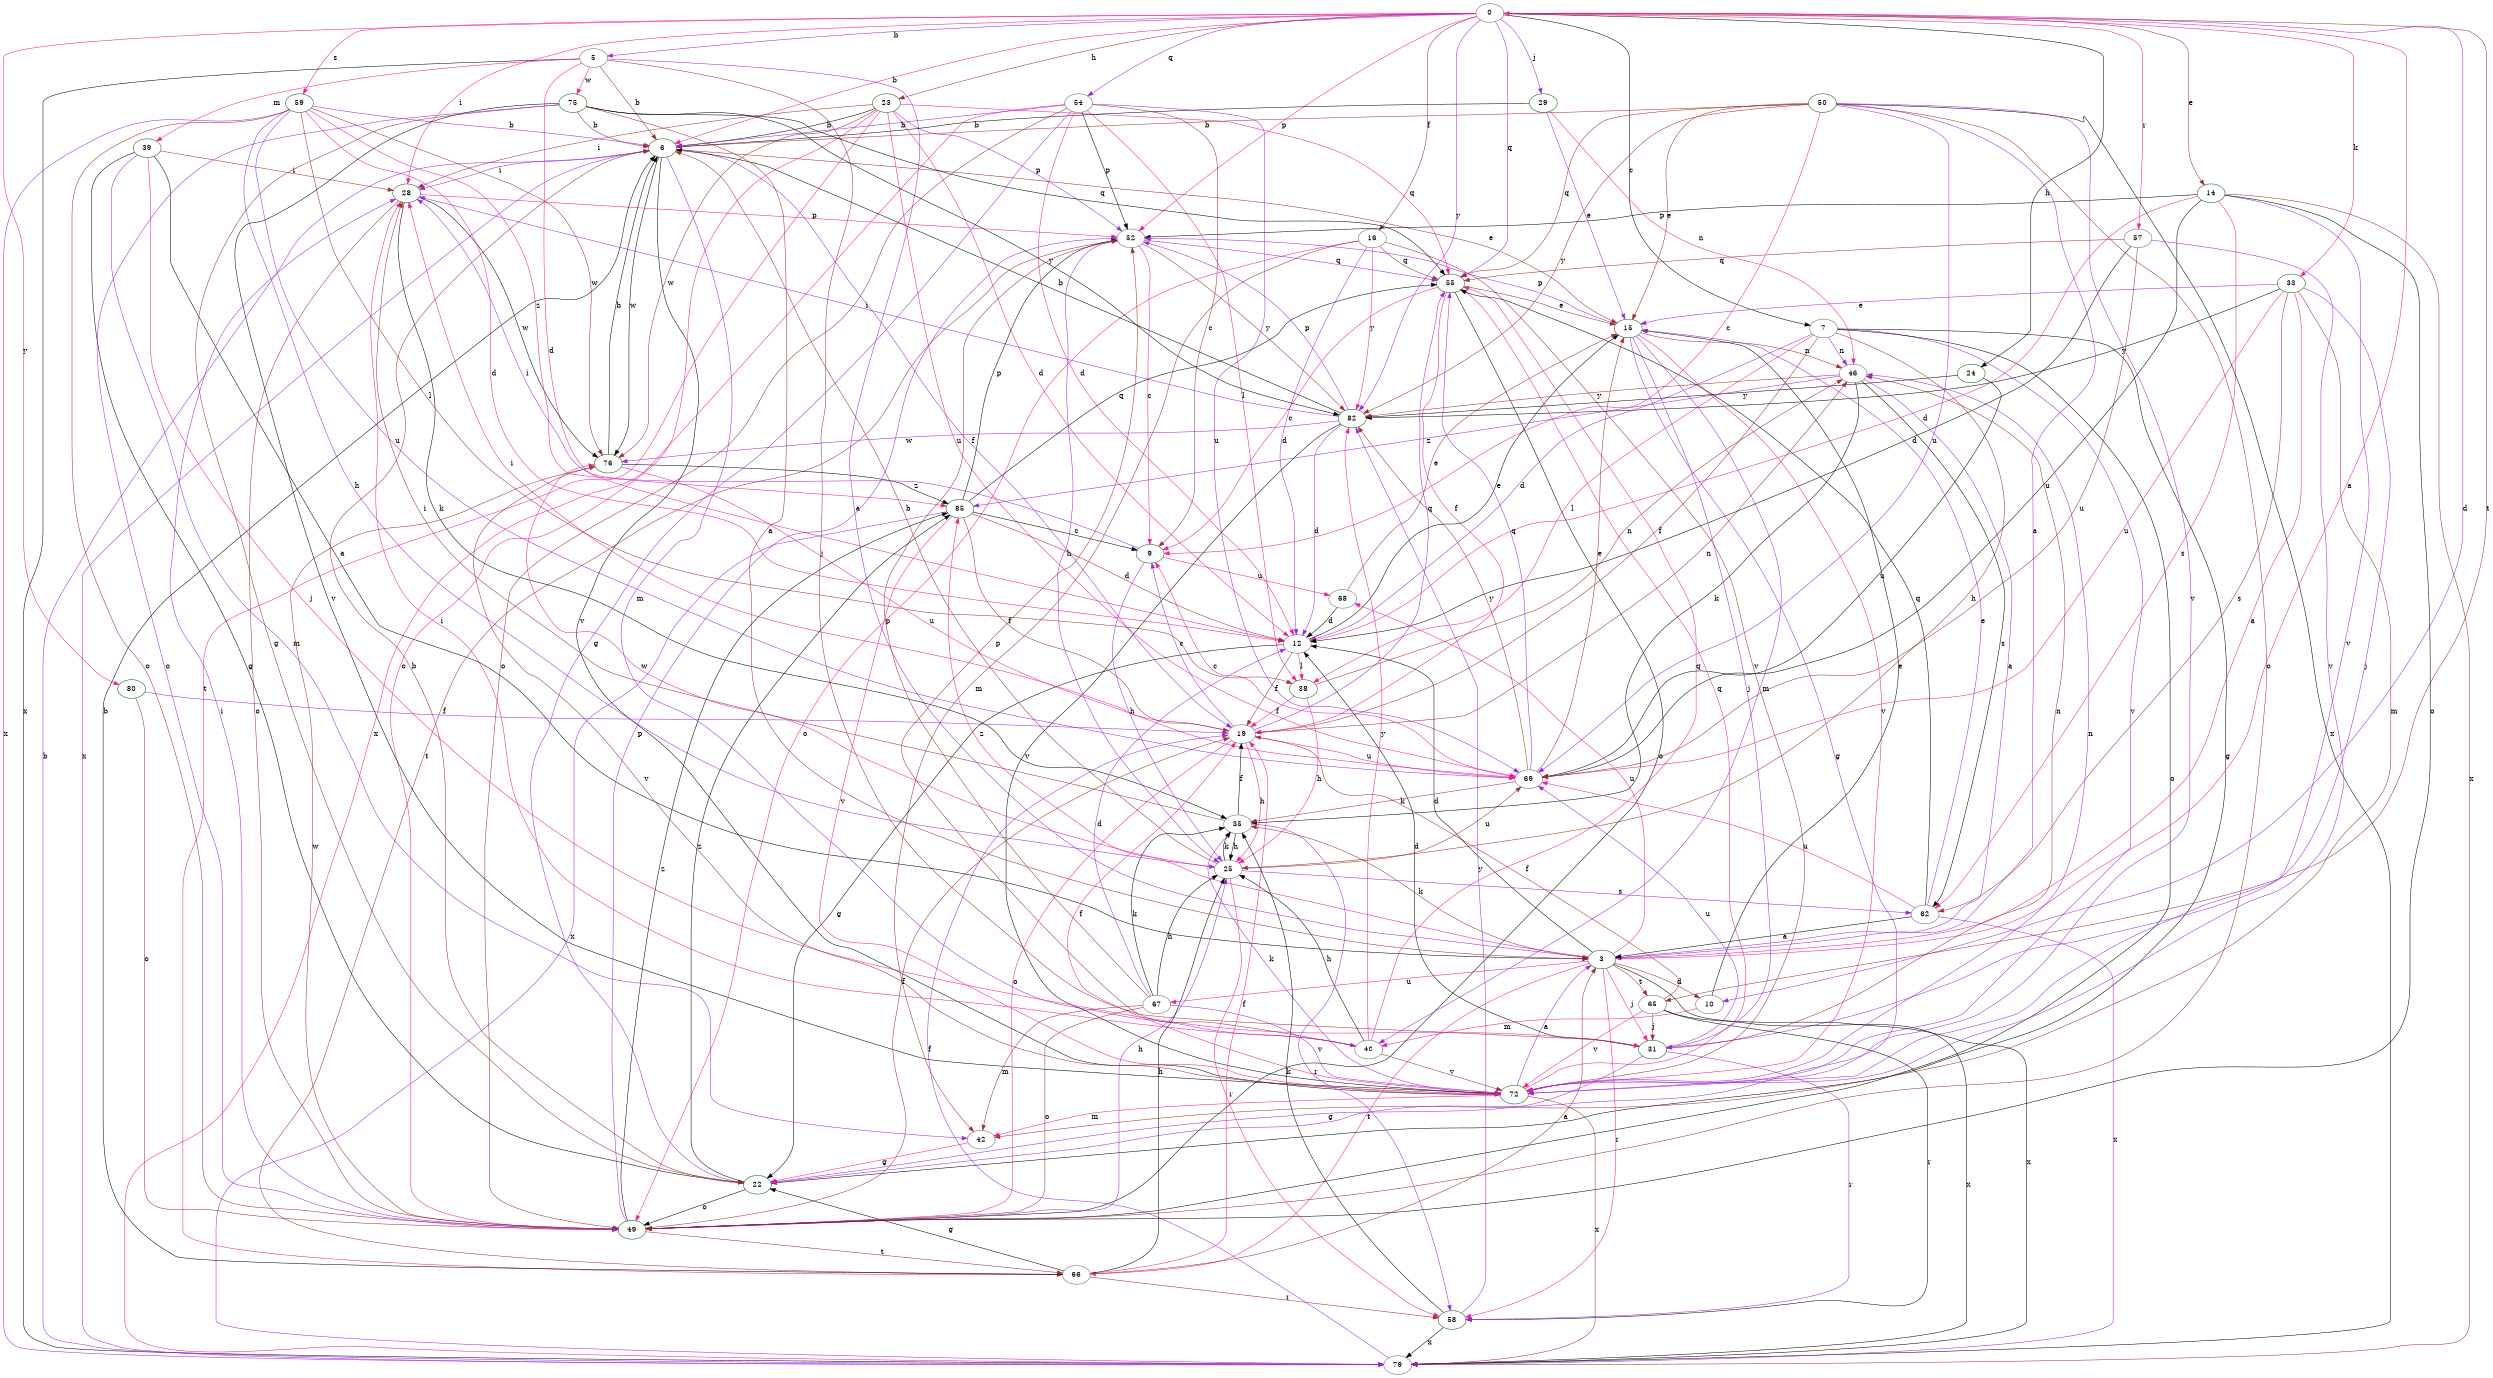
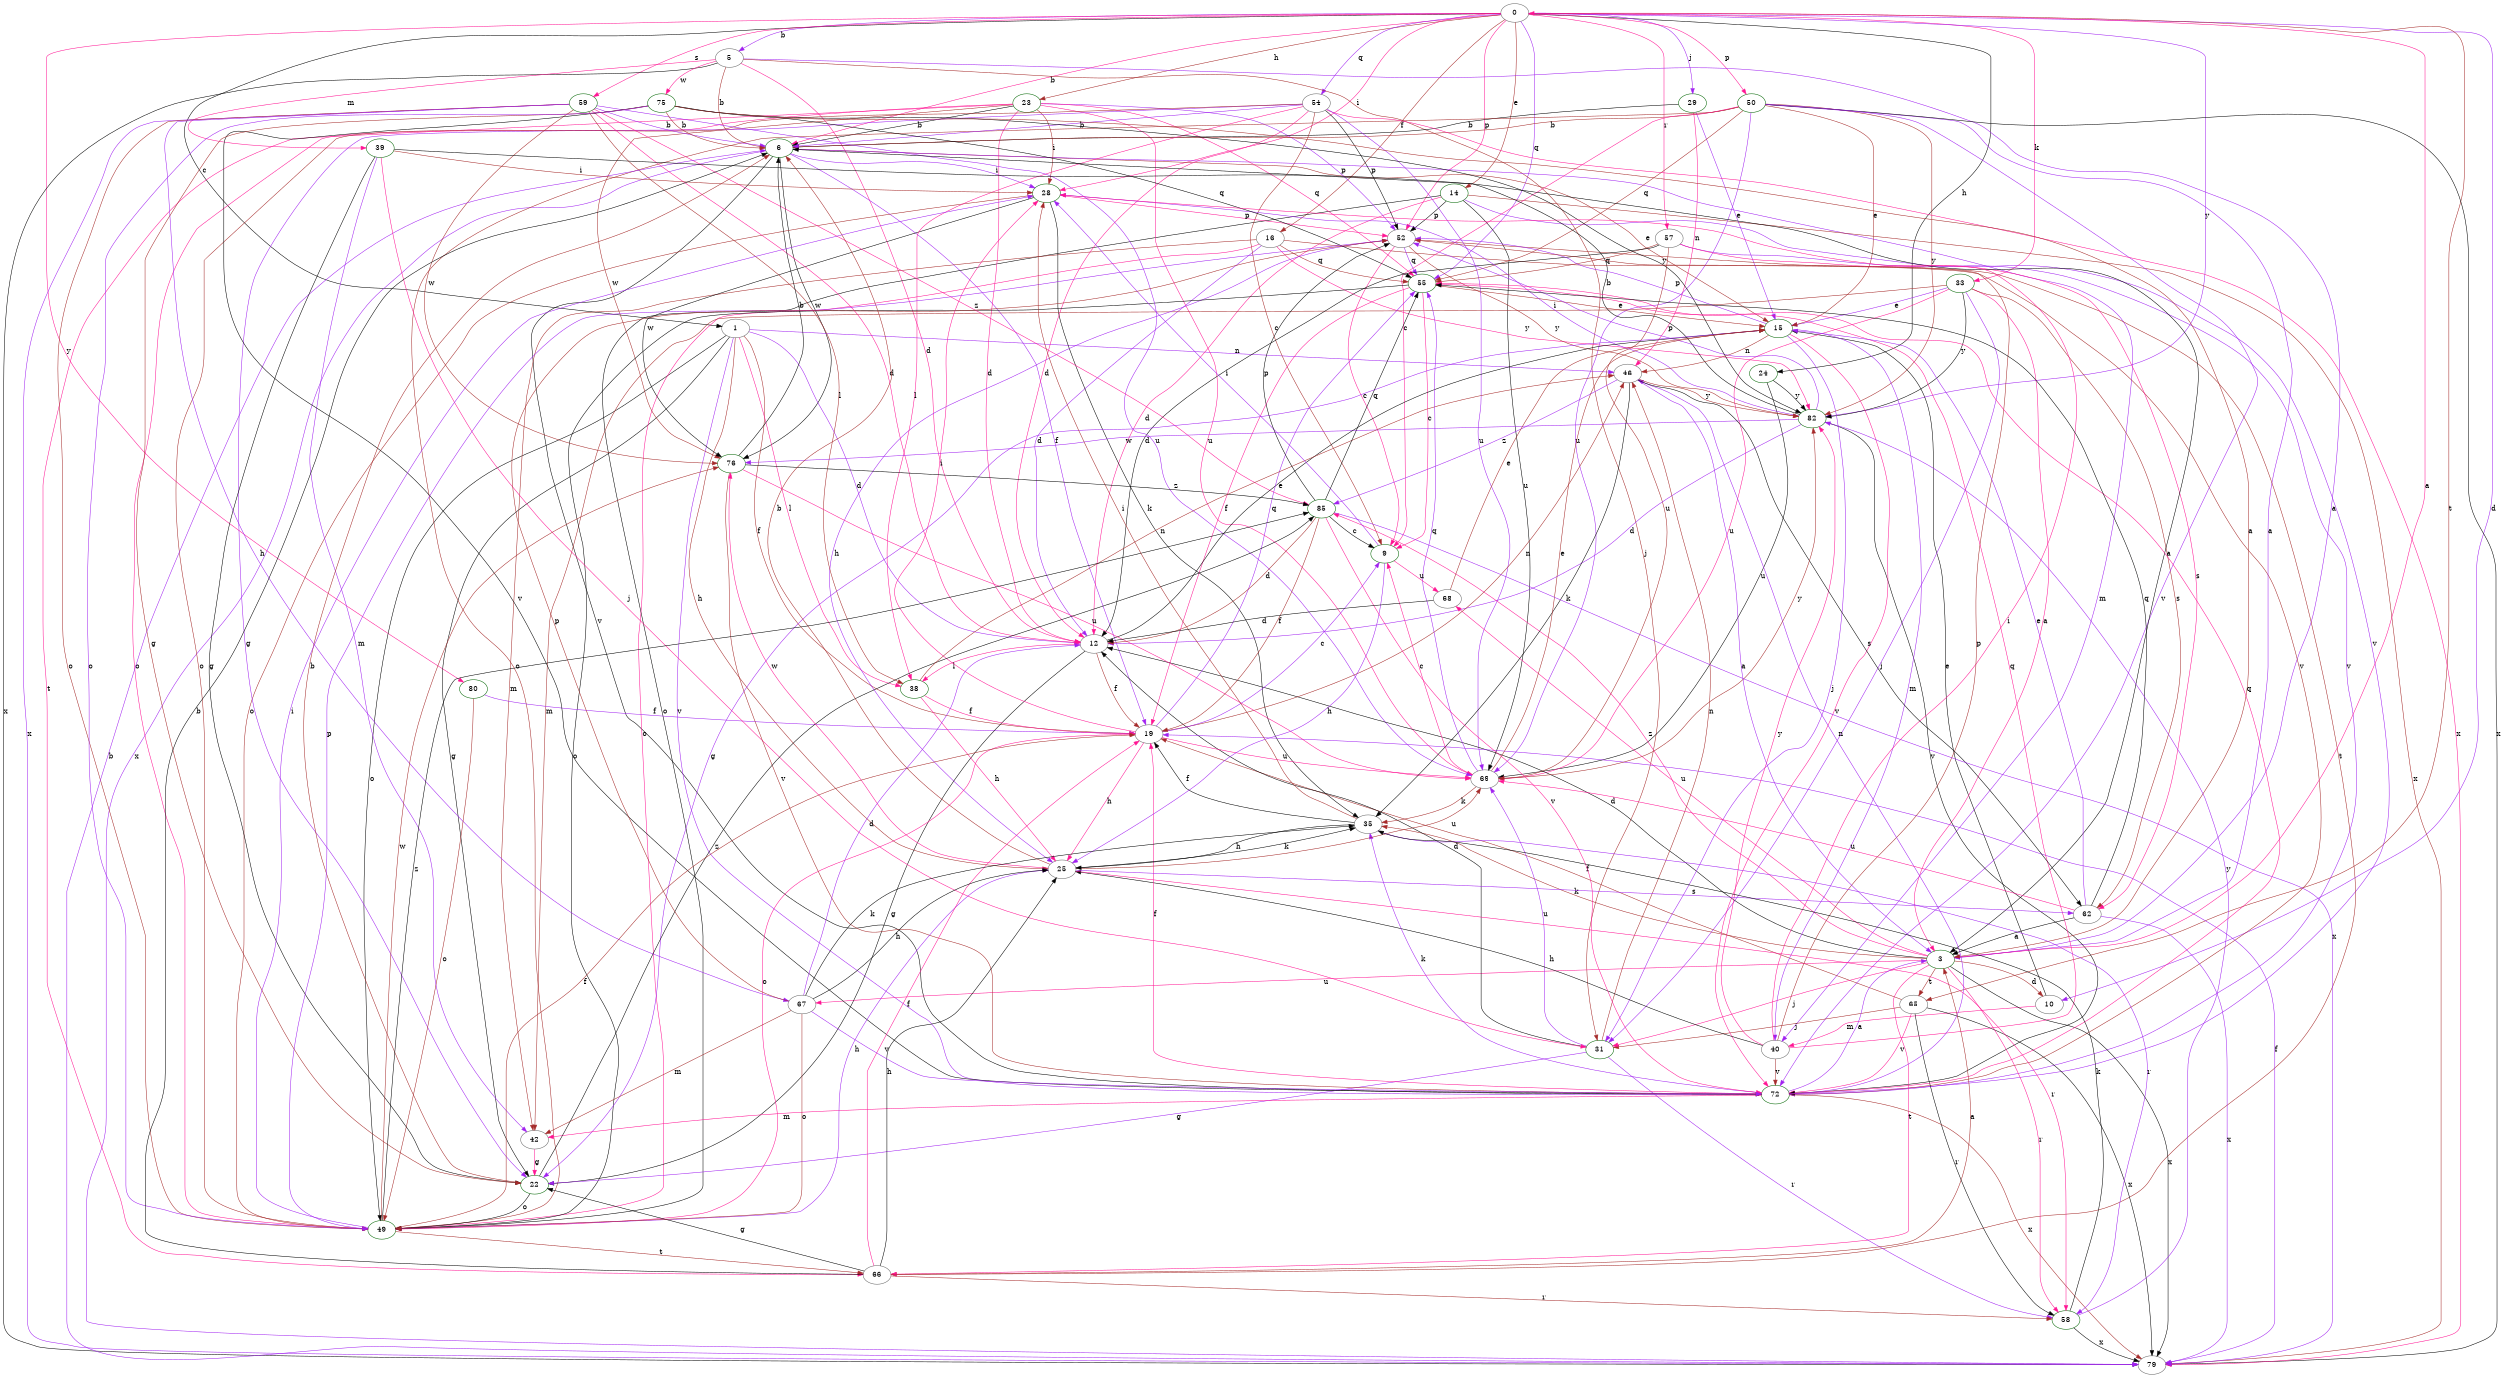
none -> (1672, 28)
(1824, 328) -> (736, 328)
(2162, 577) -> (2148, 402)
(558, 669) -> (227, 495)
